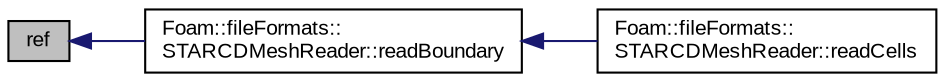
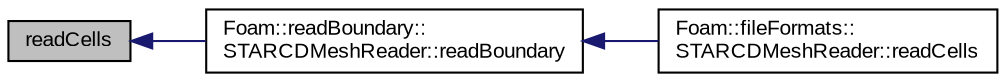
(39, 41) -> (69, 41)
(334, 41) -> (395, 41)
